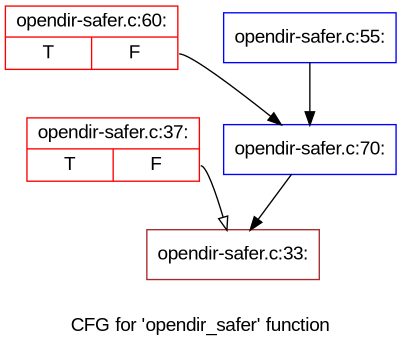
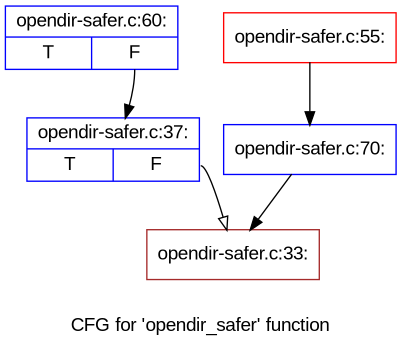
(92, 38) -> (92, 38)
(310, 38) -> (310, 38)
(227, 82) -> (133, 88)
(113, 150) -> (113, 150)
